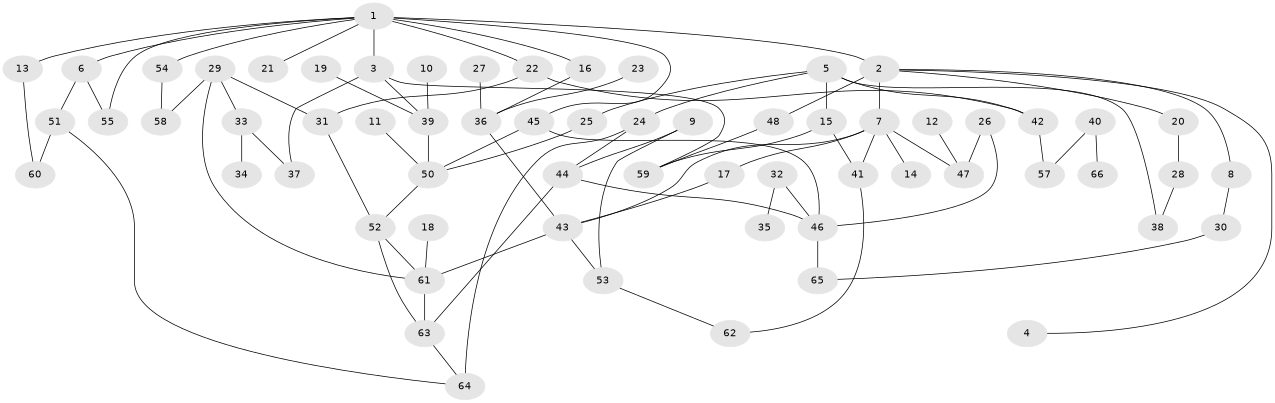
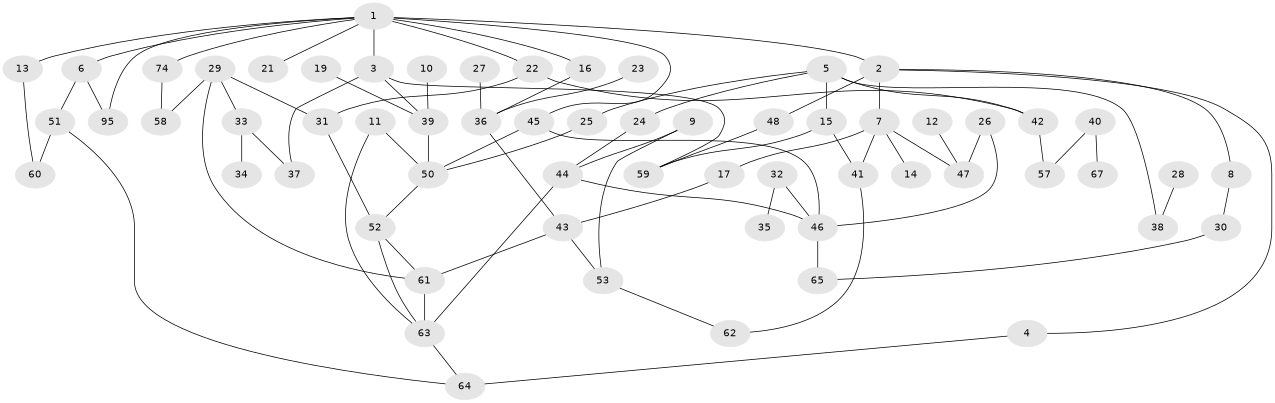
(162, 69) -> (162, 69)
(108, 122) -> (108, 122)
(1178, 122) -> none
(701, 161) -> none
(1098, 175) -> (1098, 175)
(500, 216) -> (746, 360)
(428, 228) -> none
none -> (348, 238)
